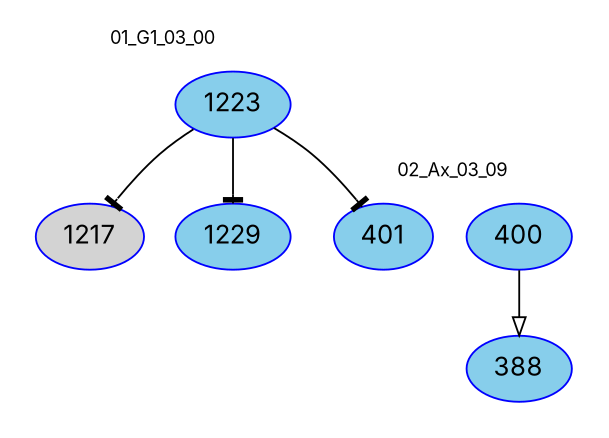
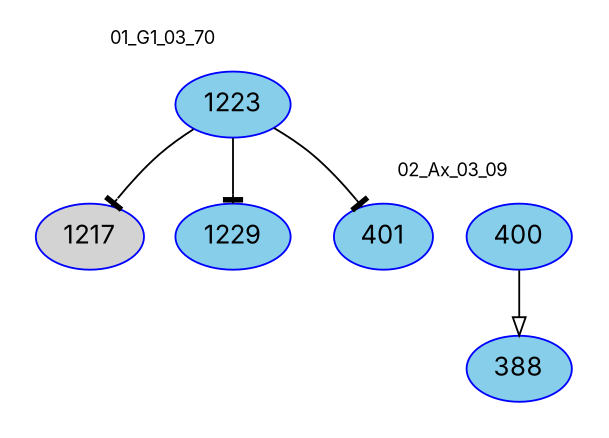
(163, 39) -> (163, 39)
